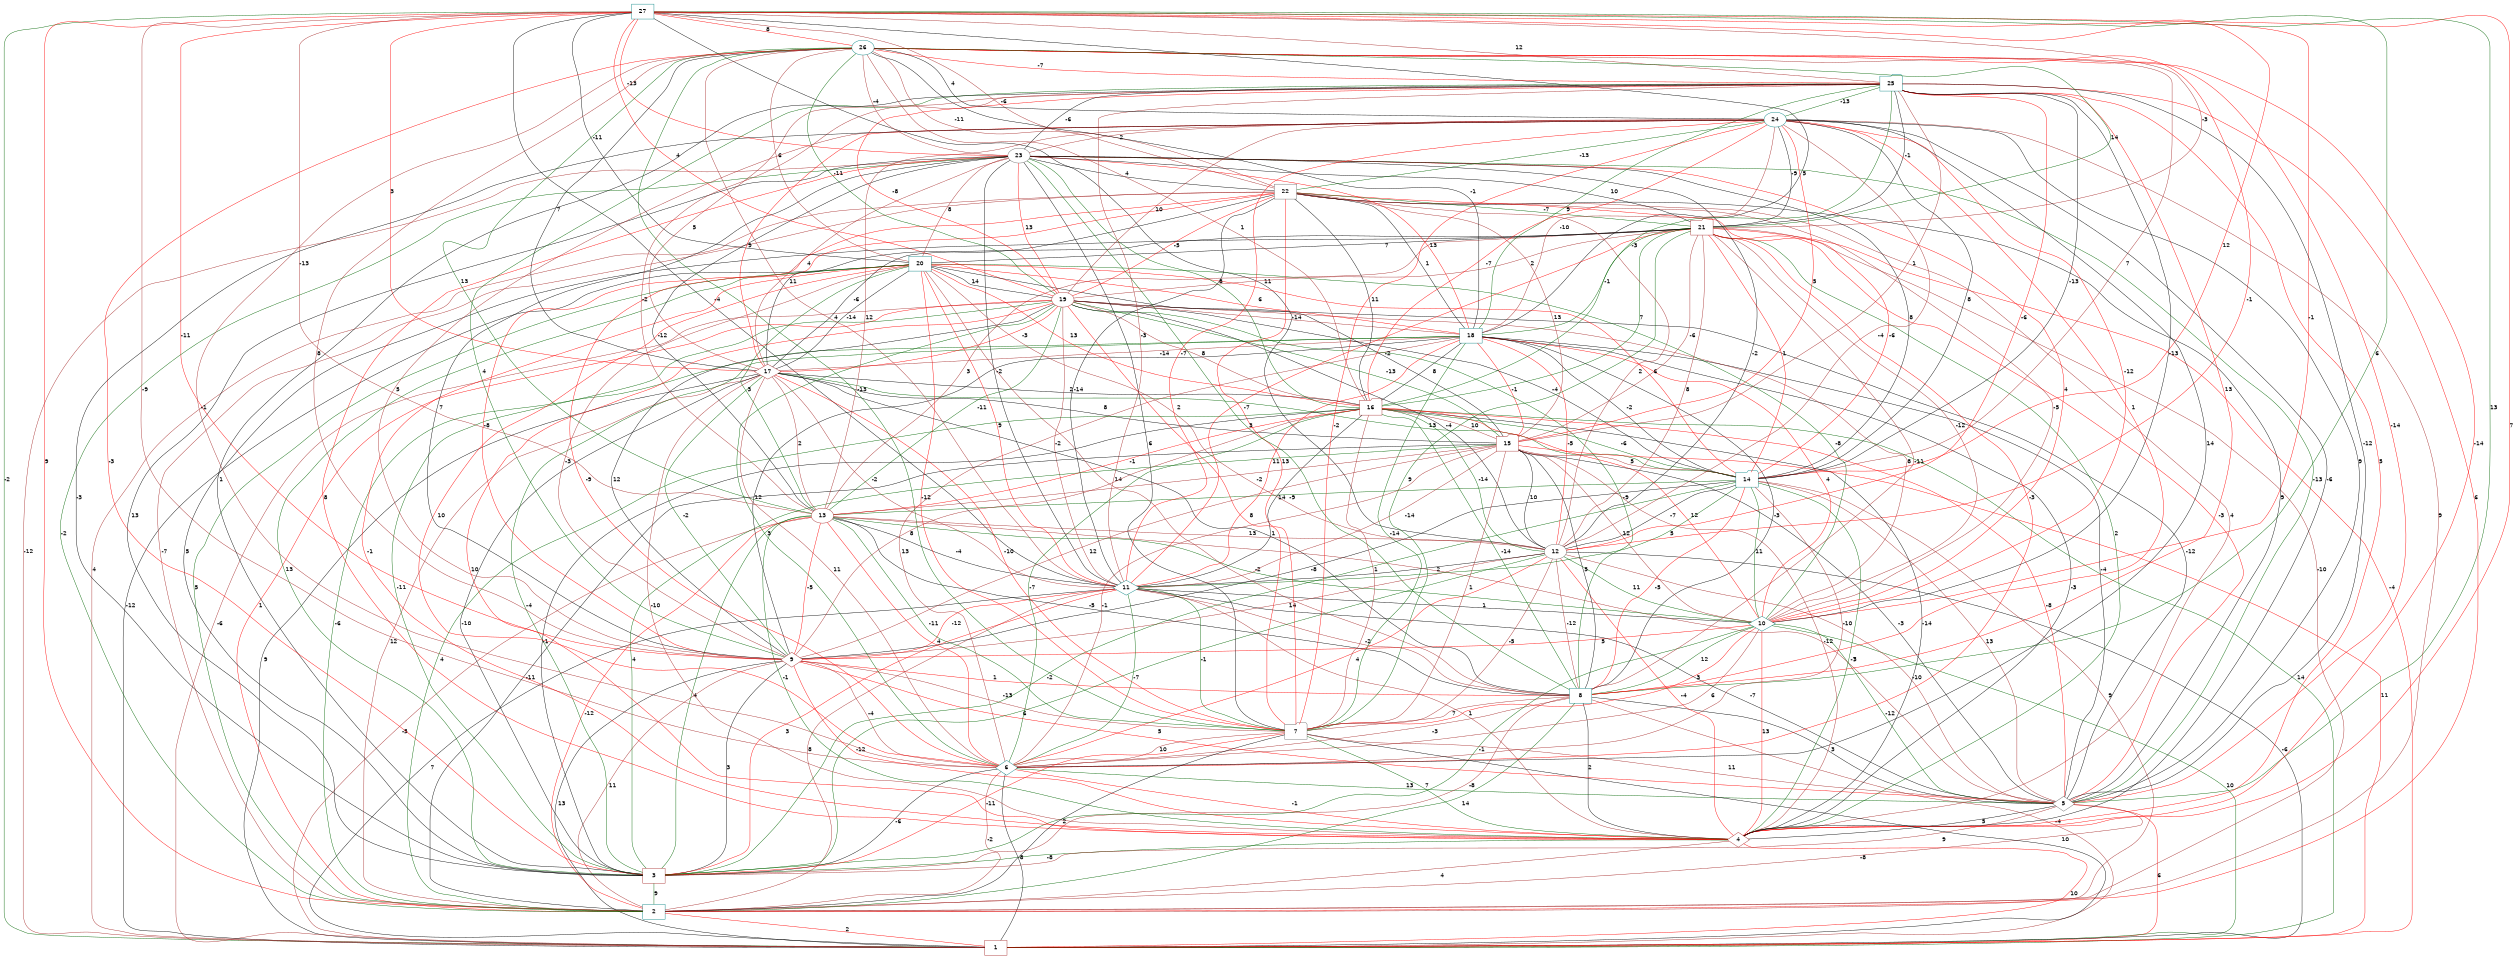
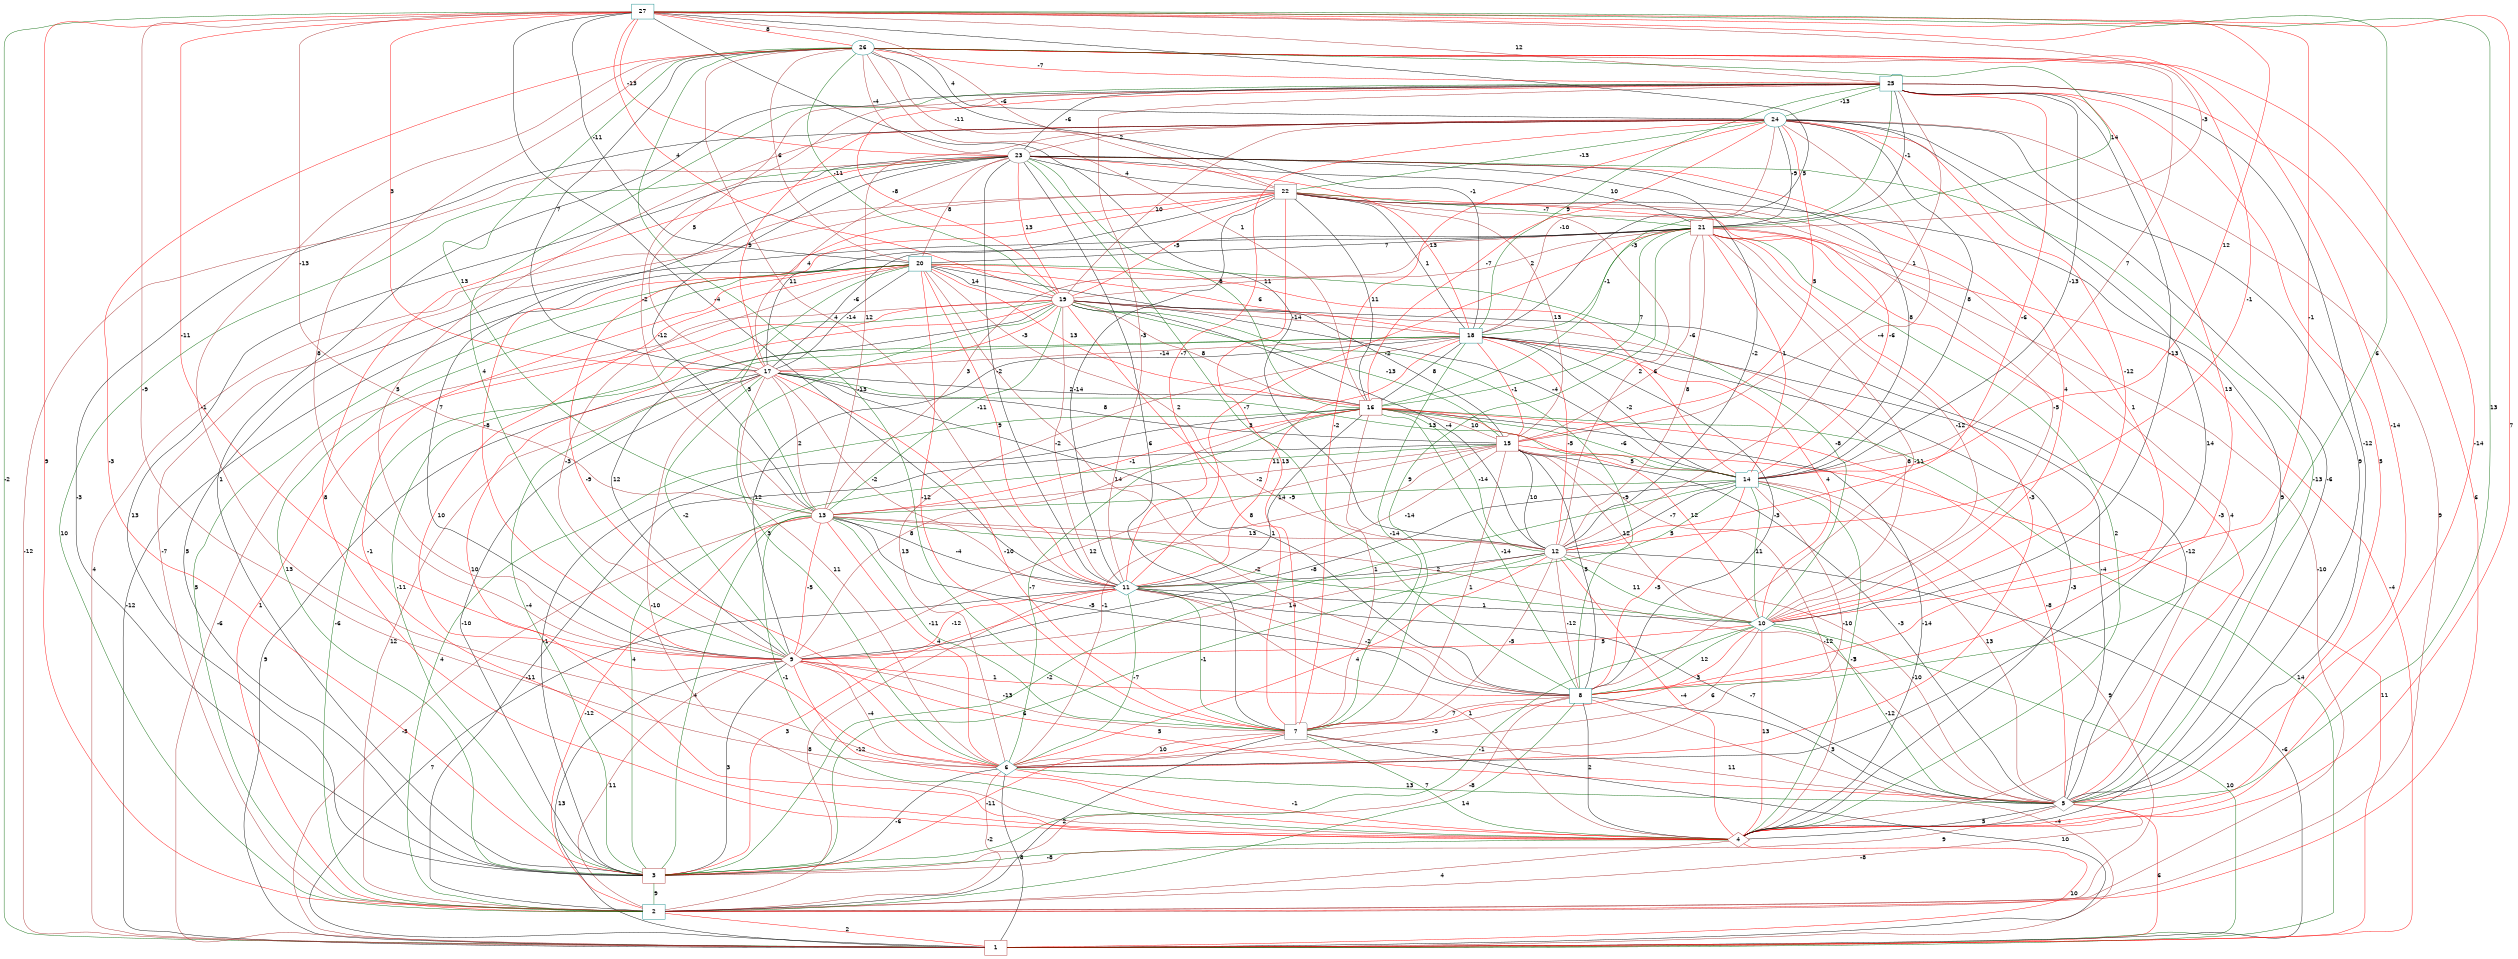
(64, 534) -> (64, 534)
